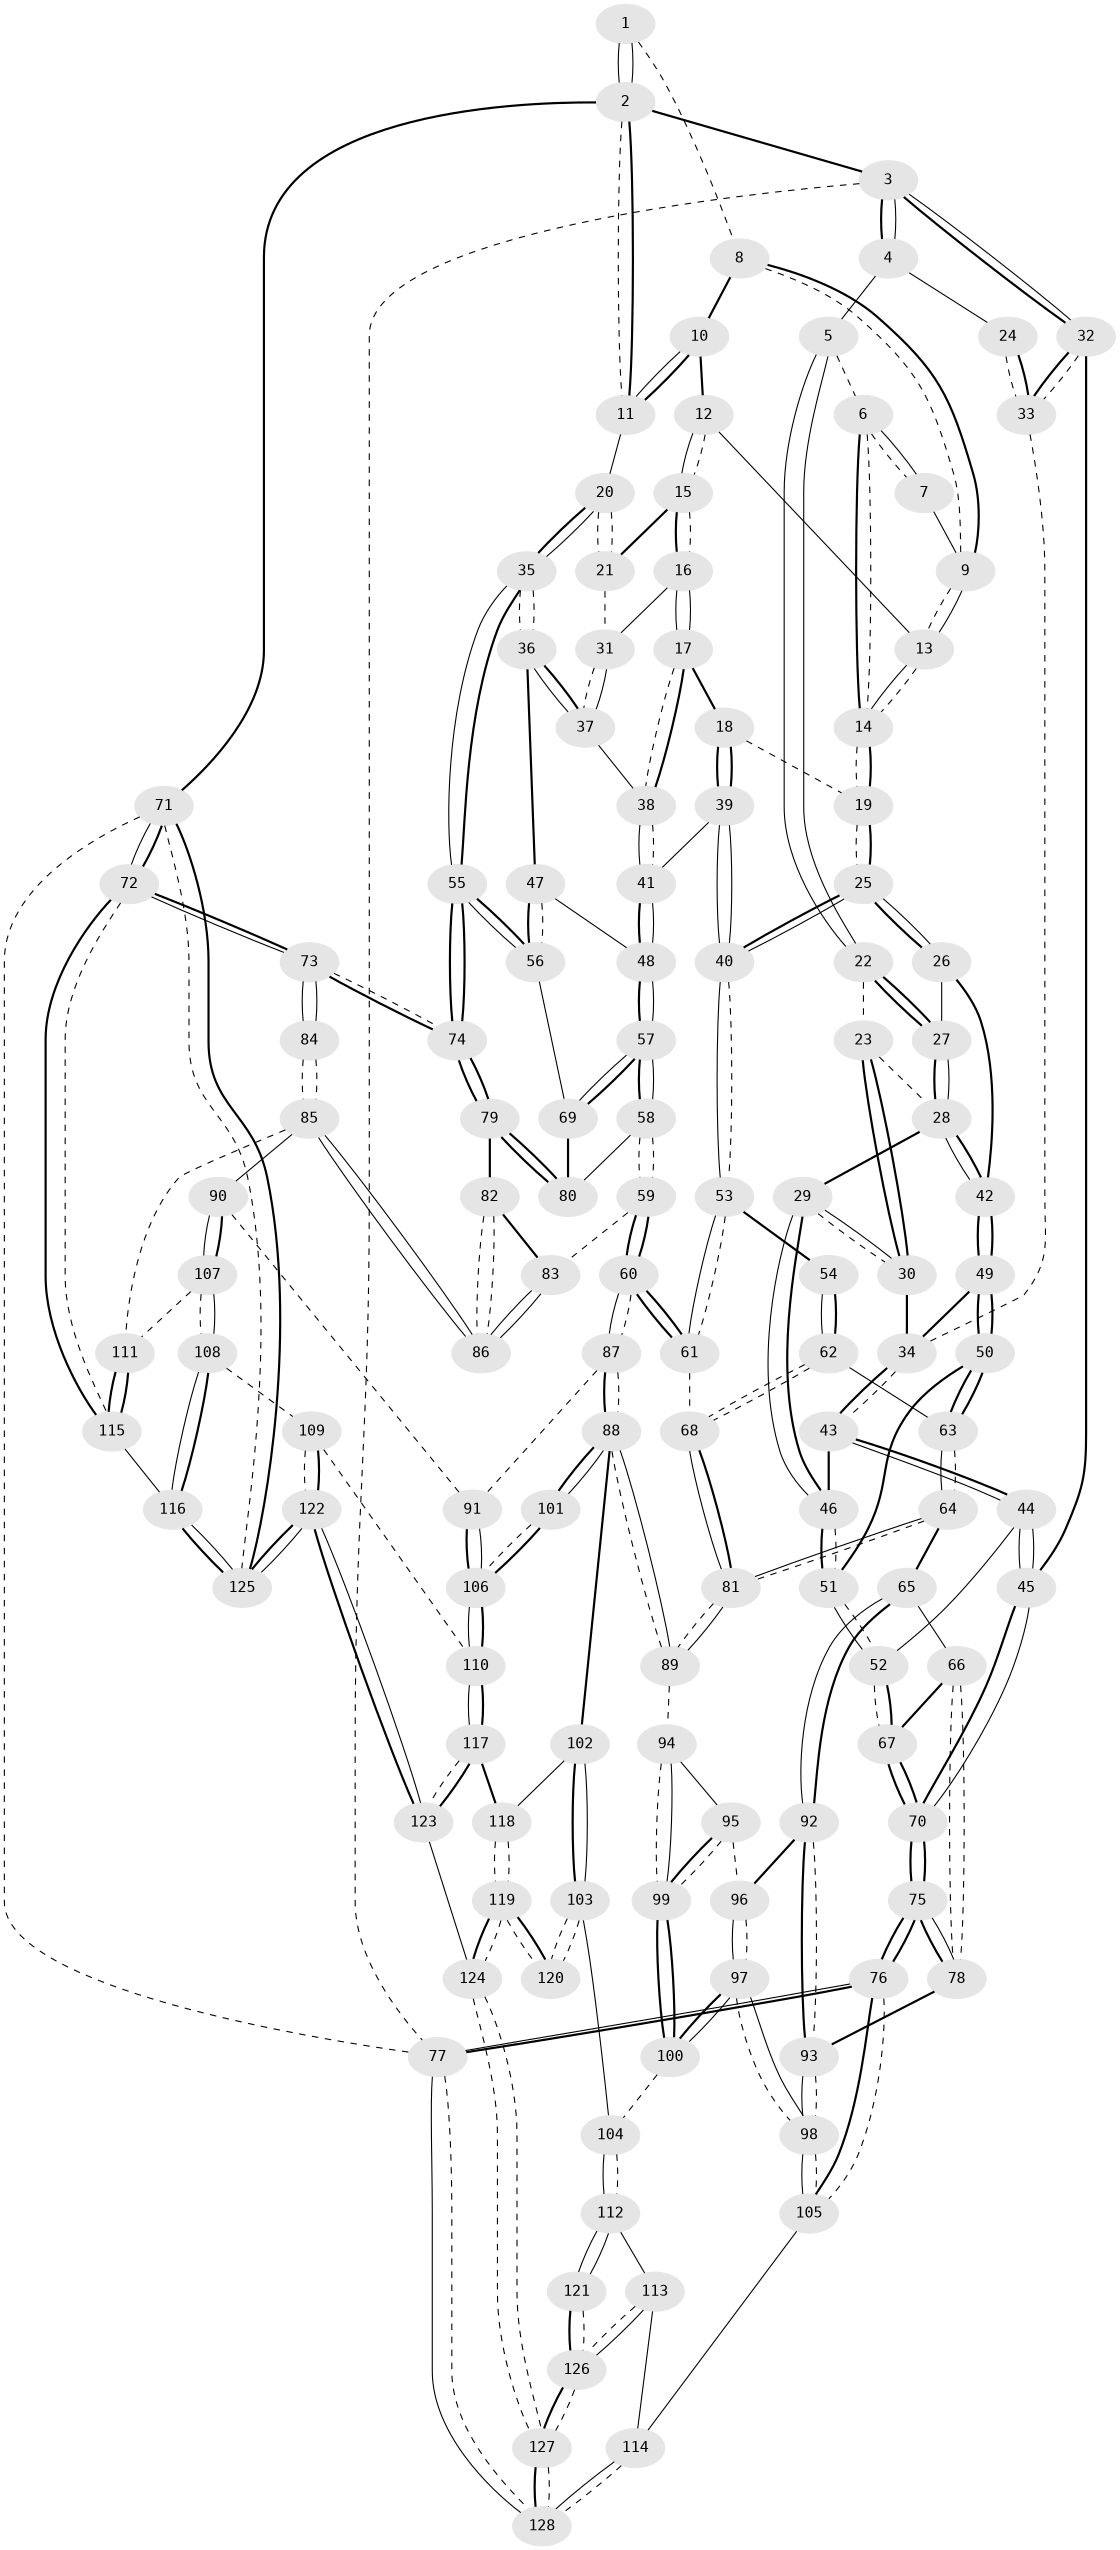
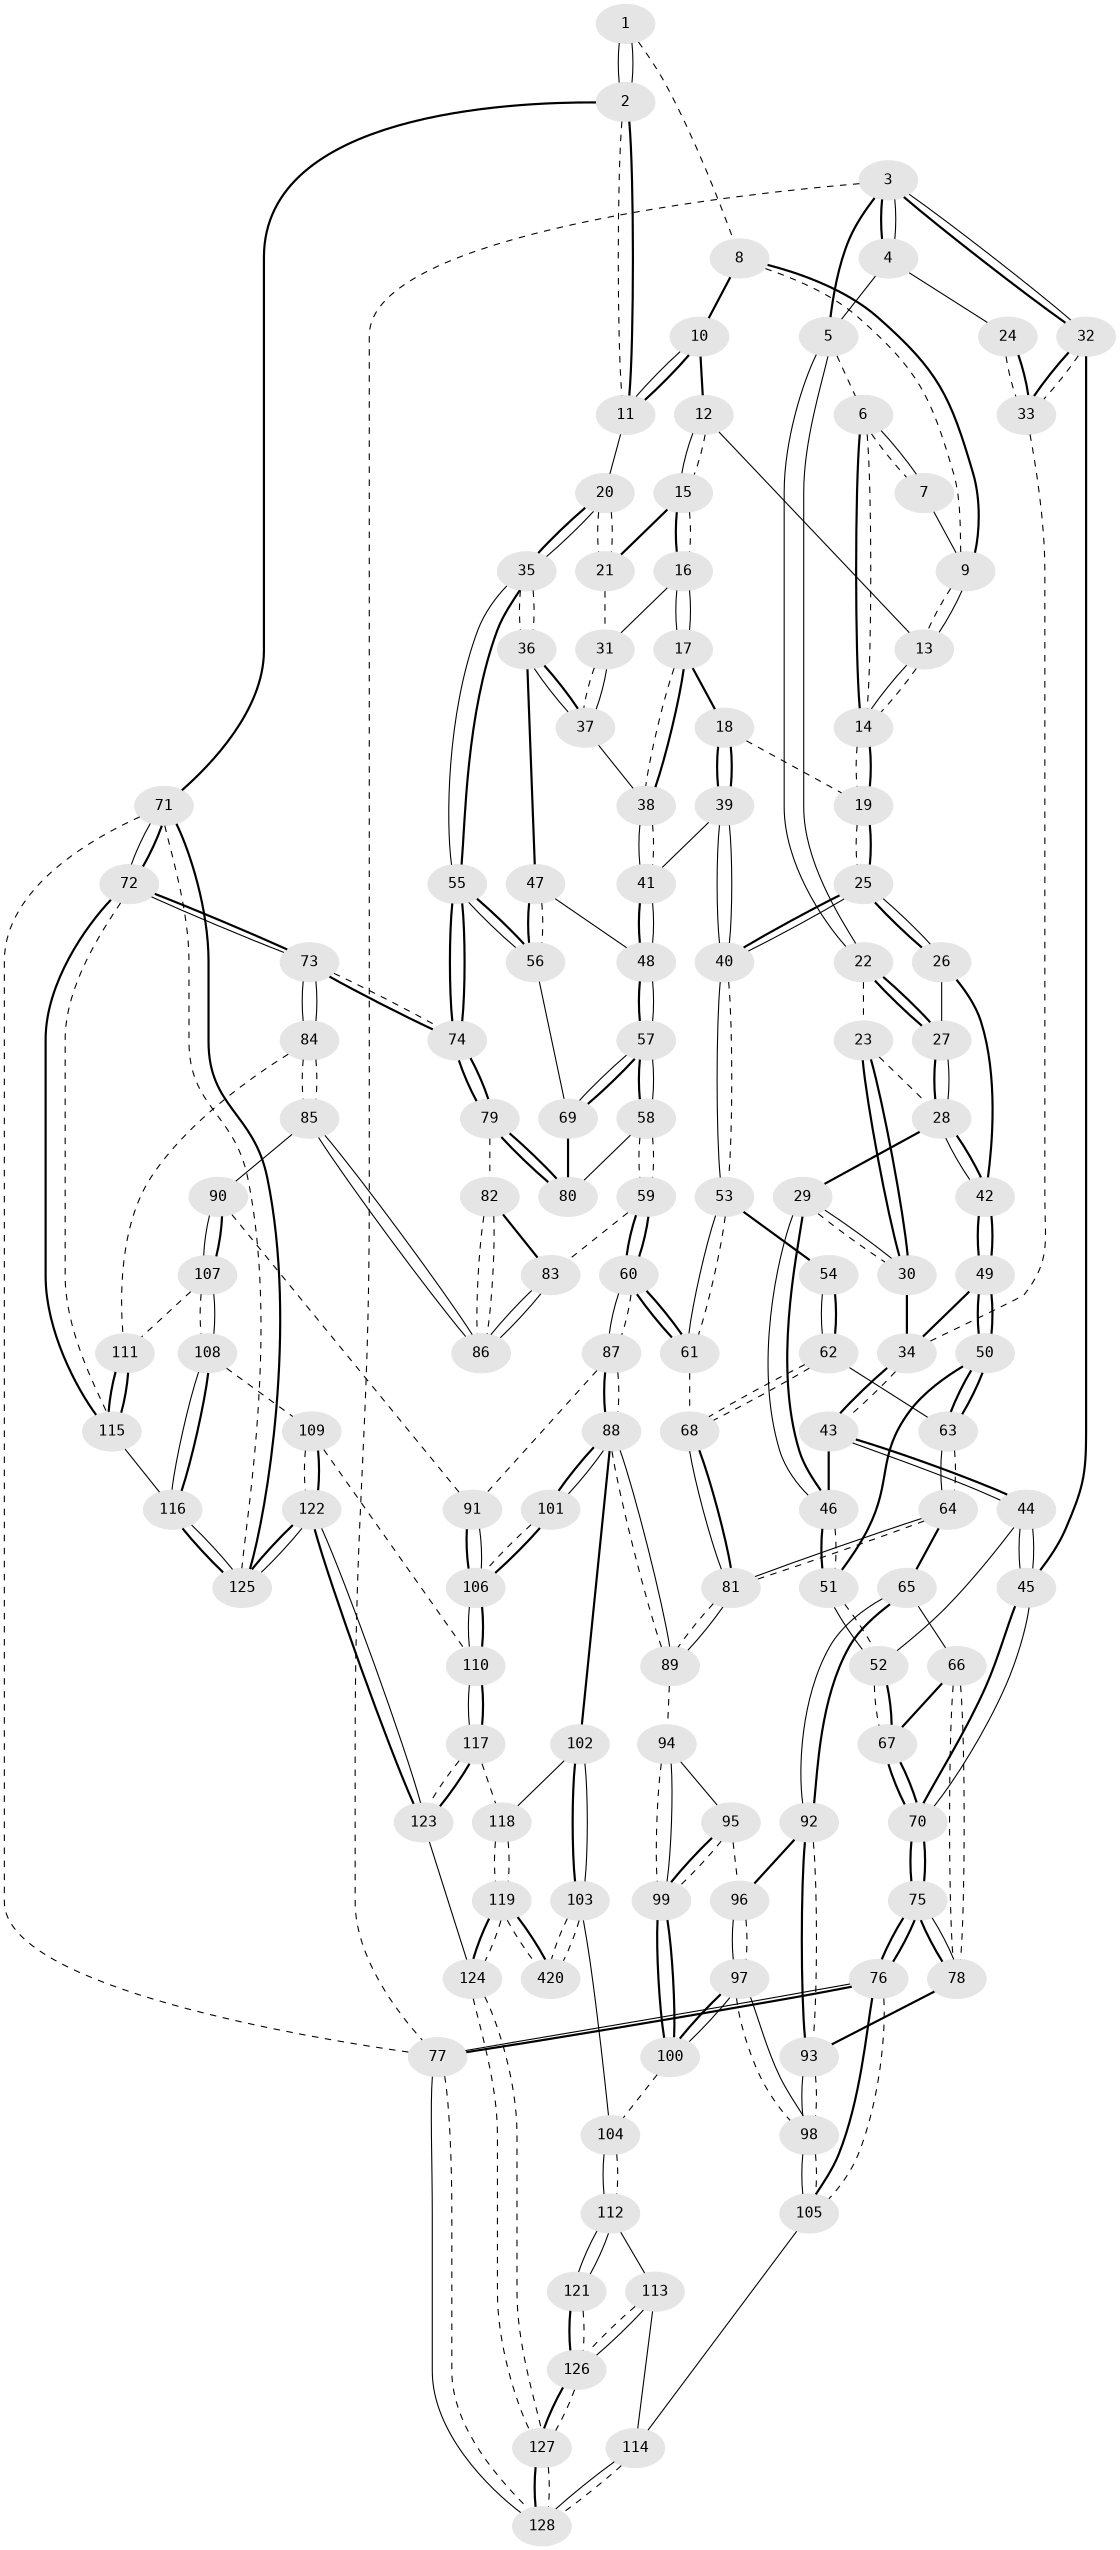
(757, 141) -> (844, 254)
(490, 1158) -> (490, 1158)
(164, 1198) -> (158, 1168)
(489, 1783) -> (489, 1783)
(551, 1979) -> (551, 1979)
